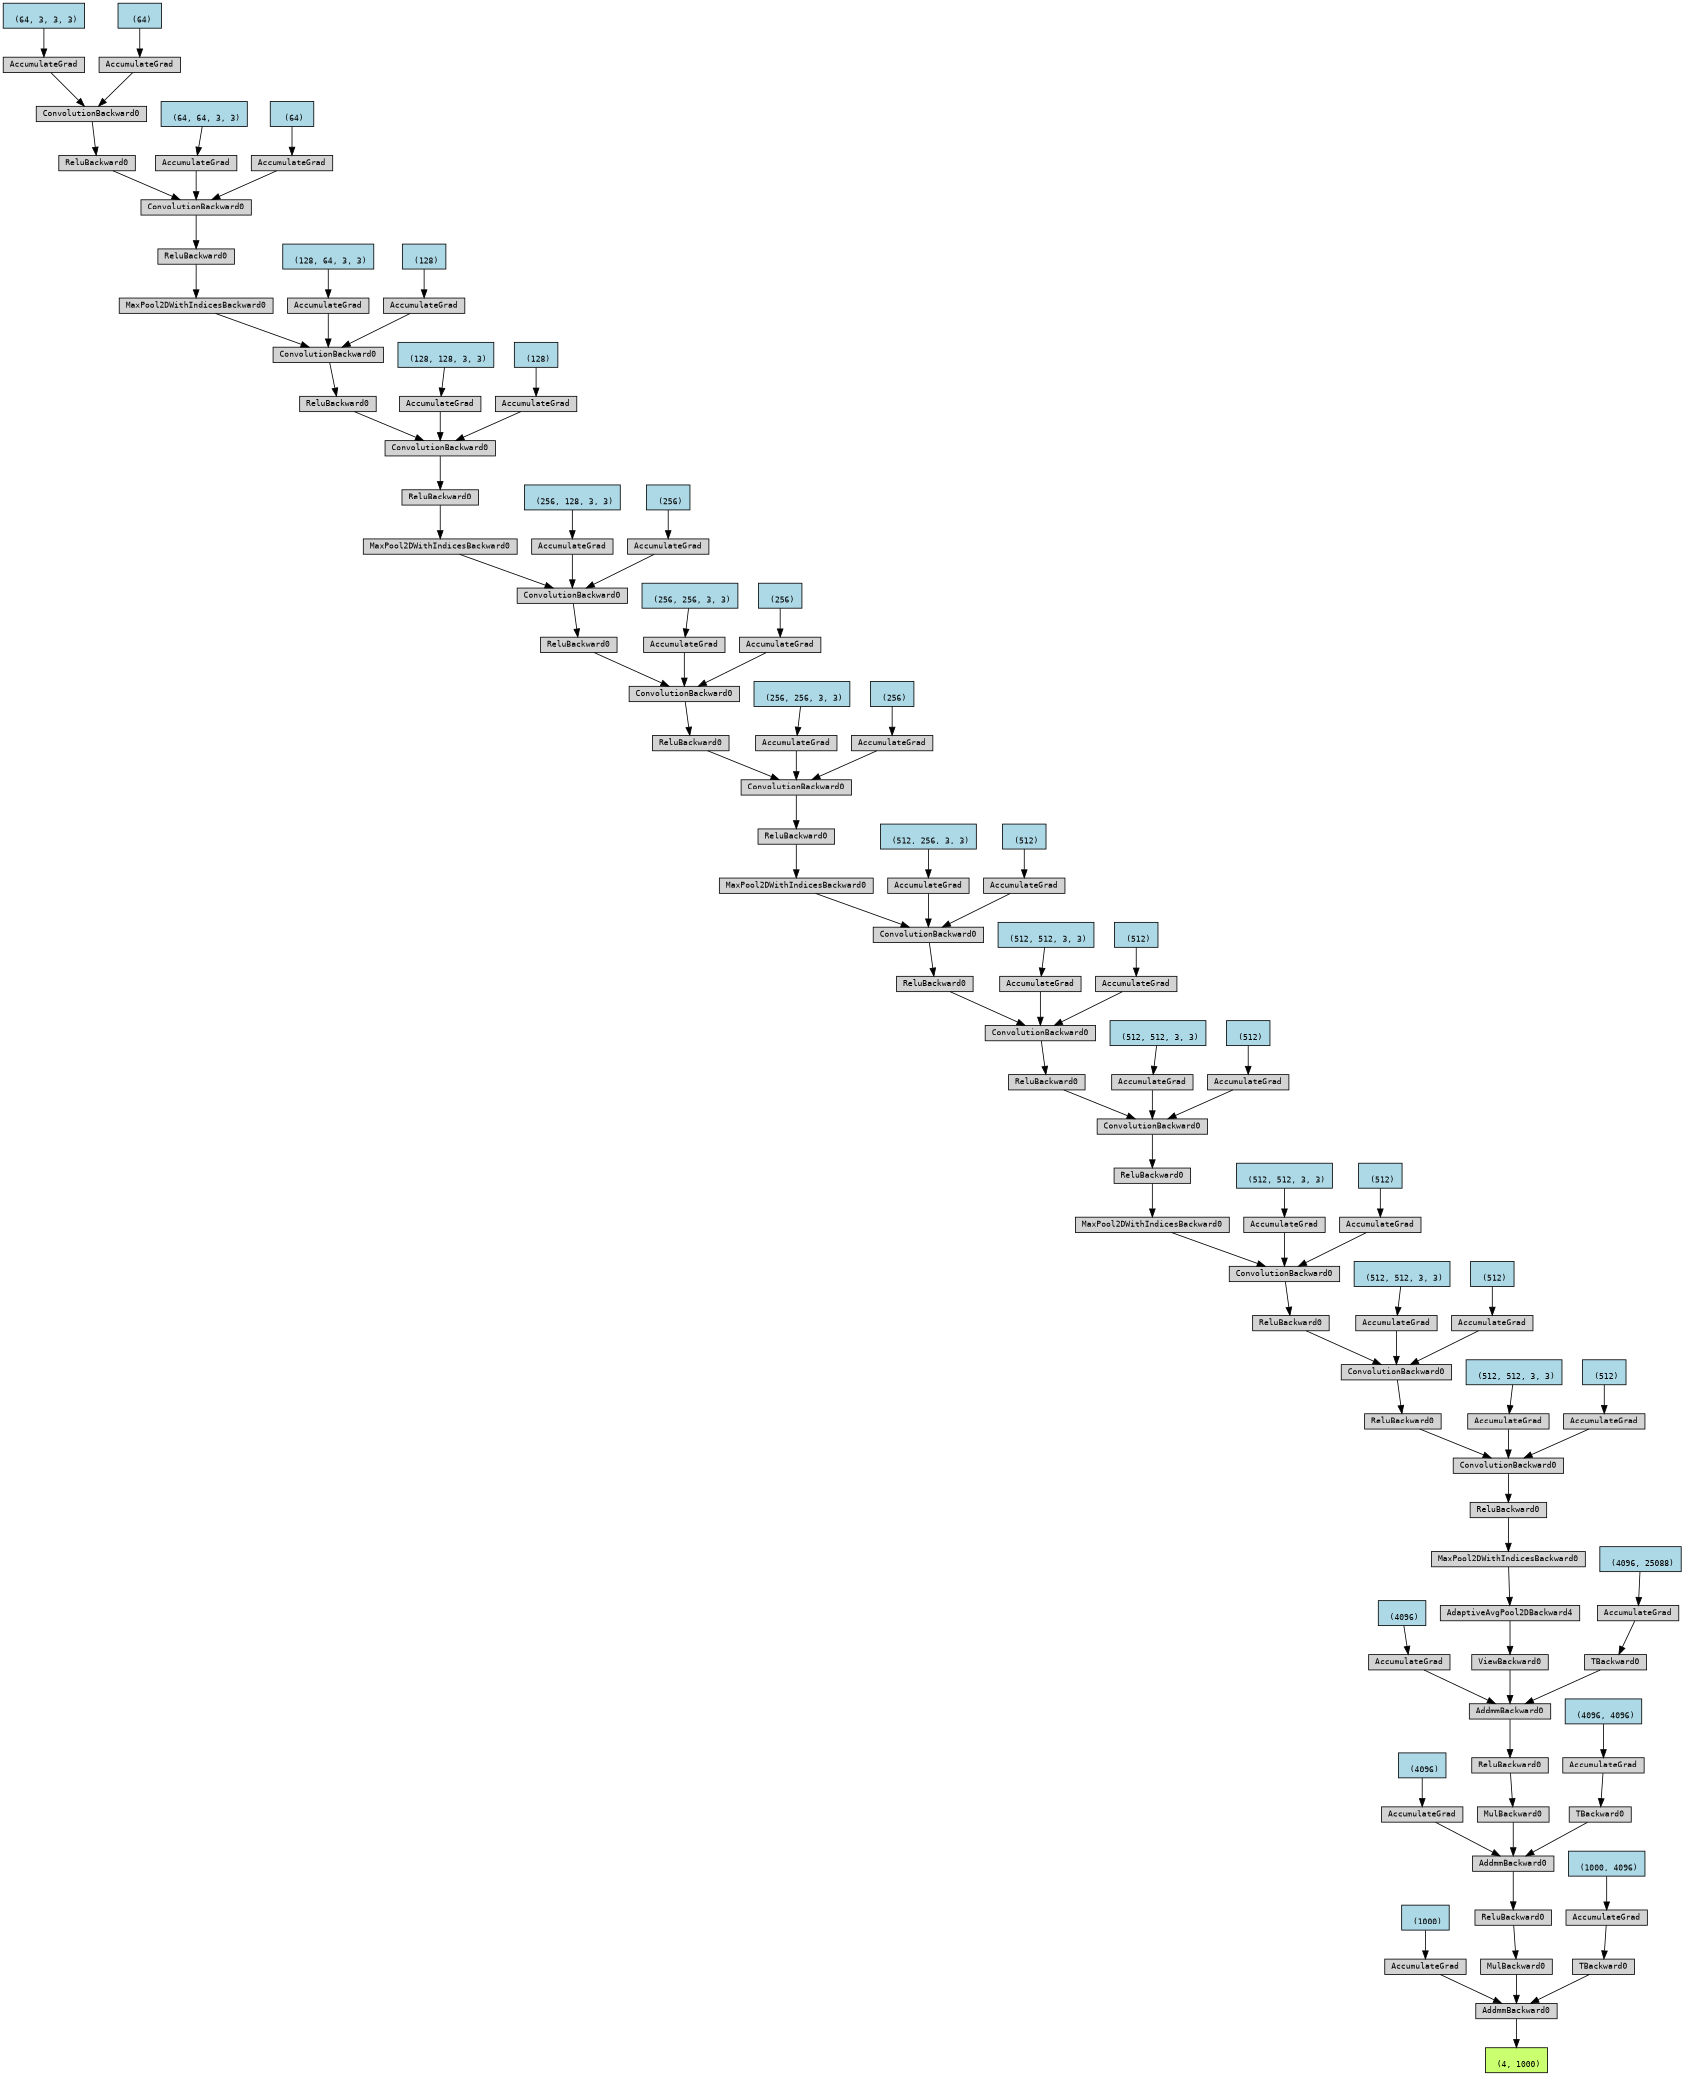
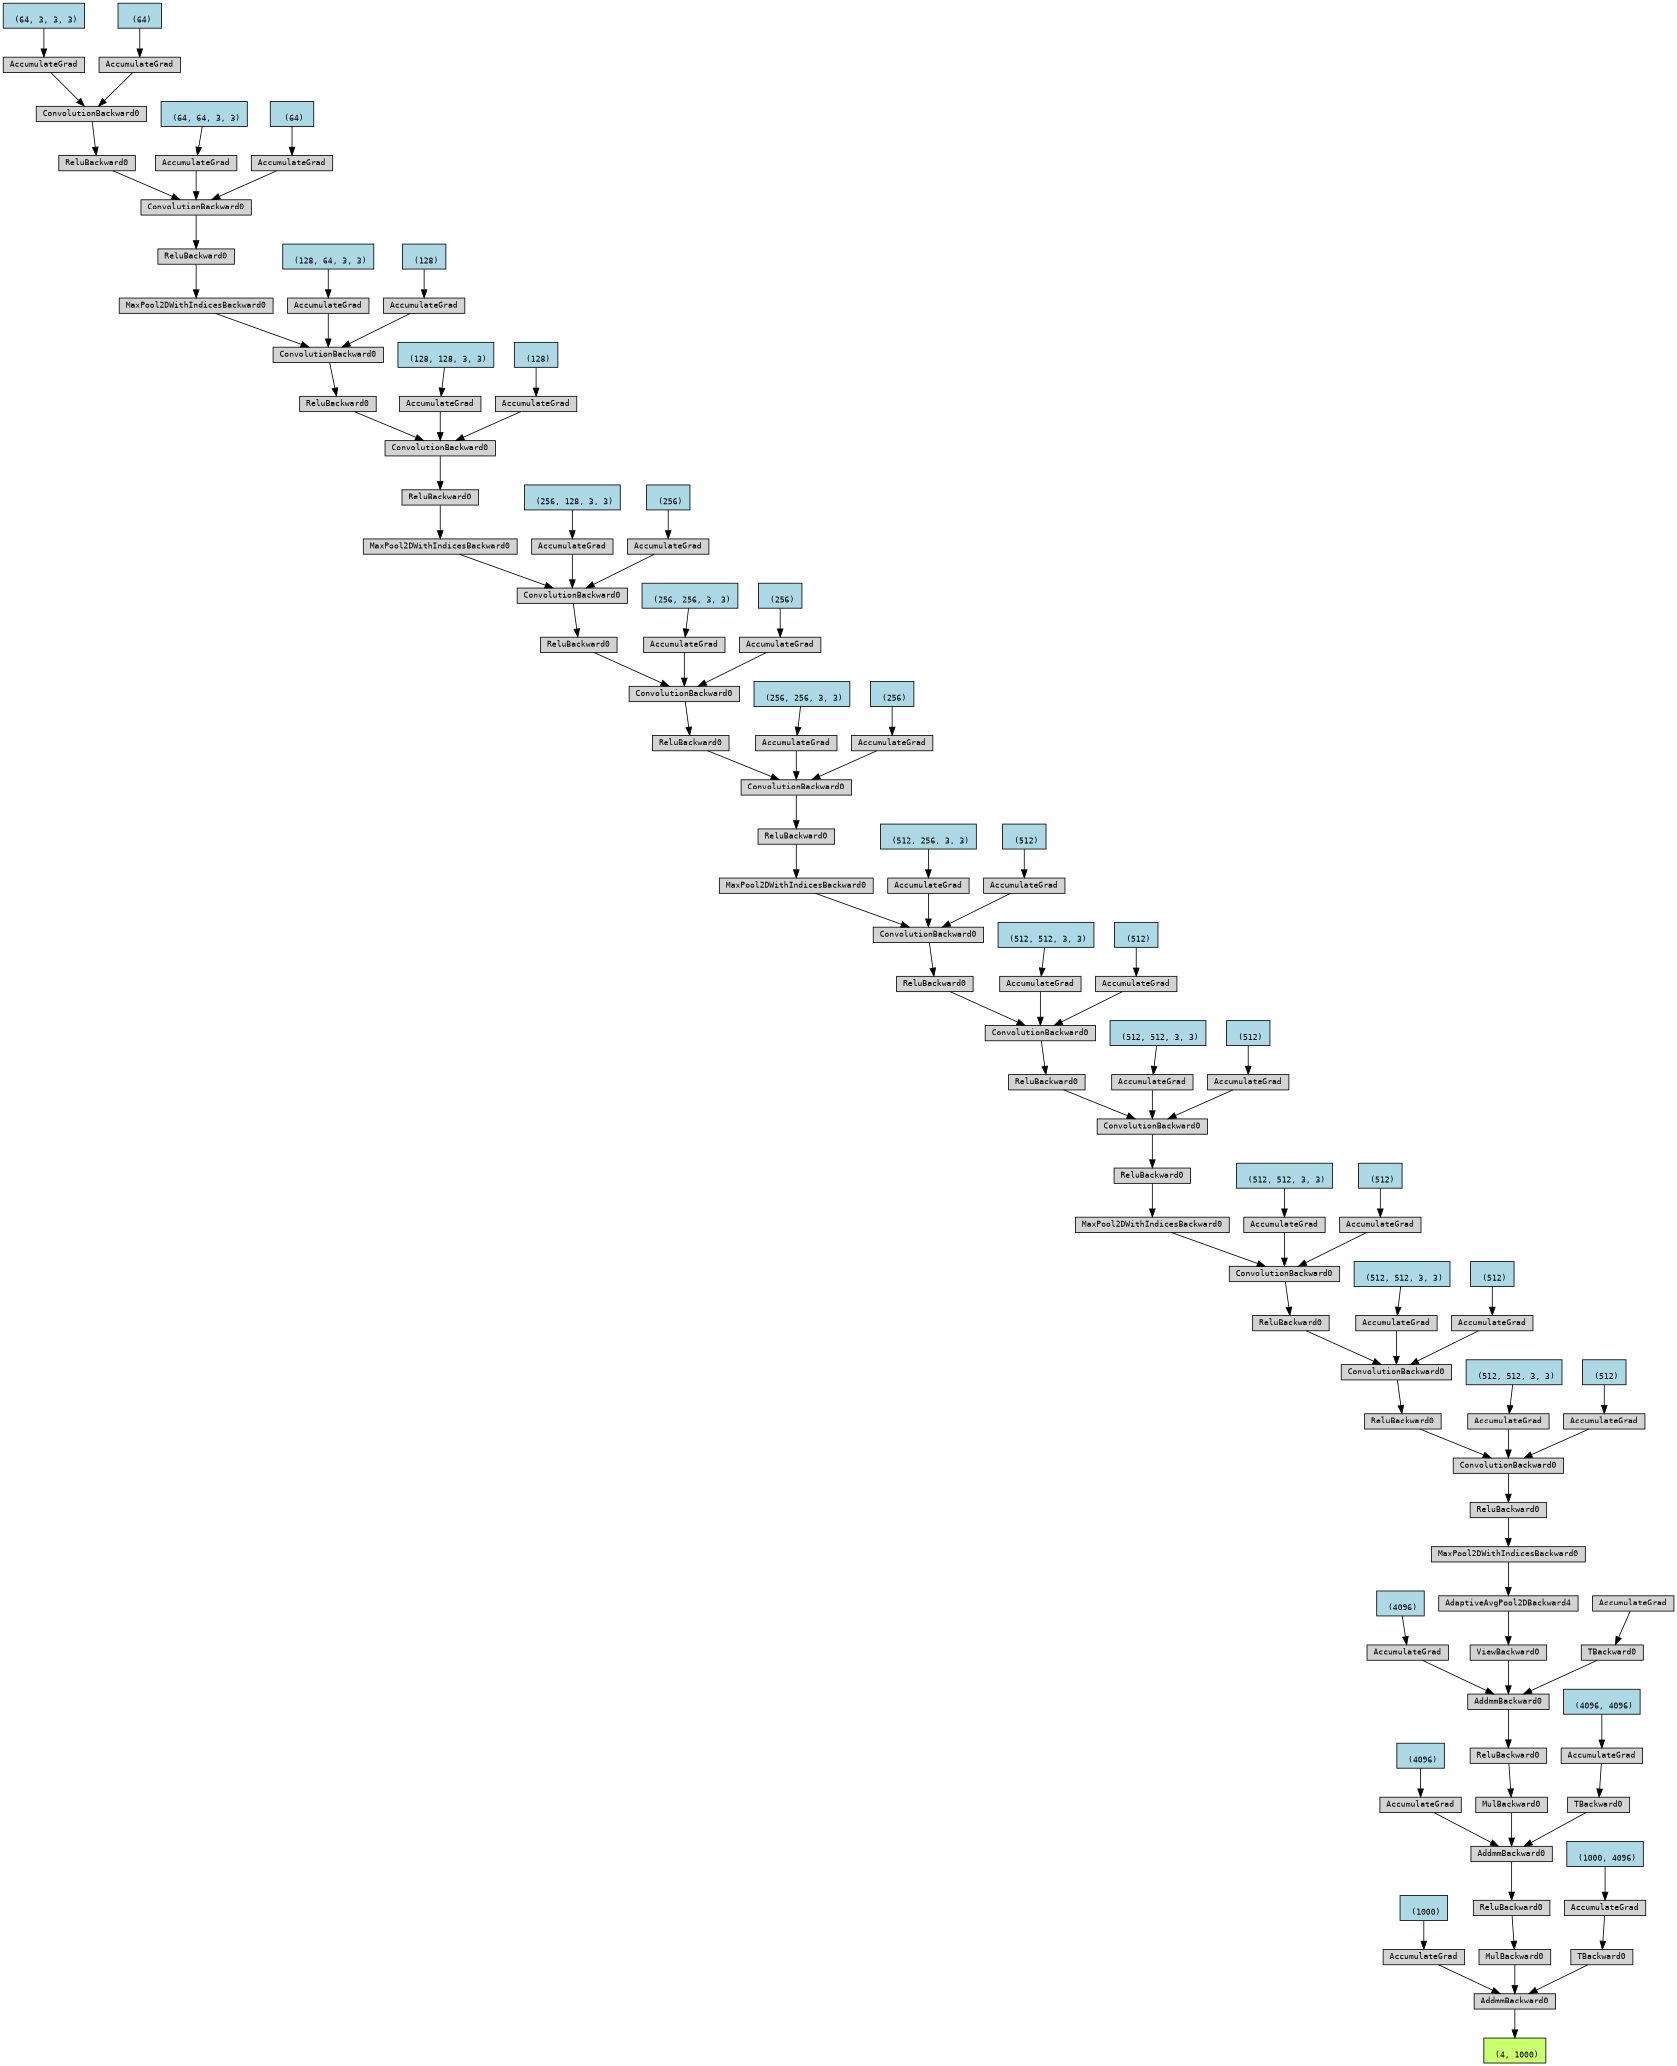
(1641, 1559) -> none
